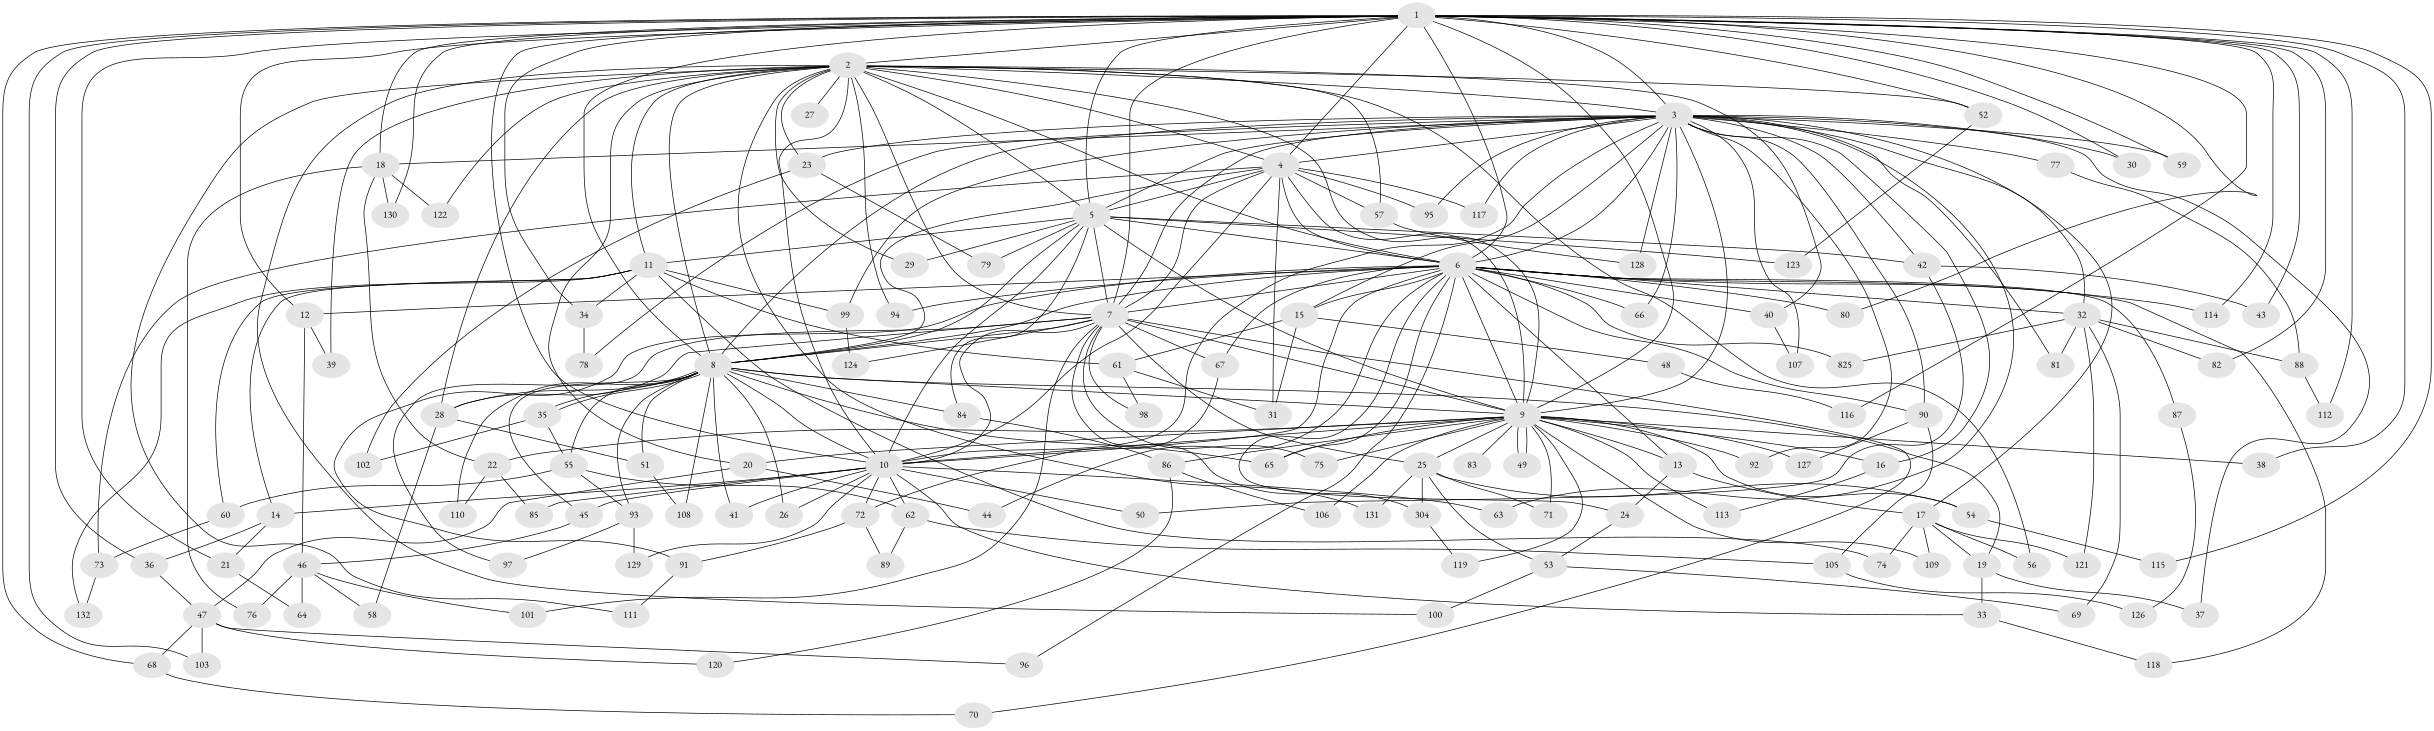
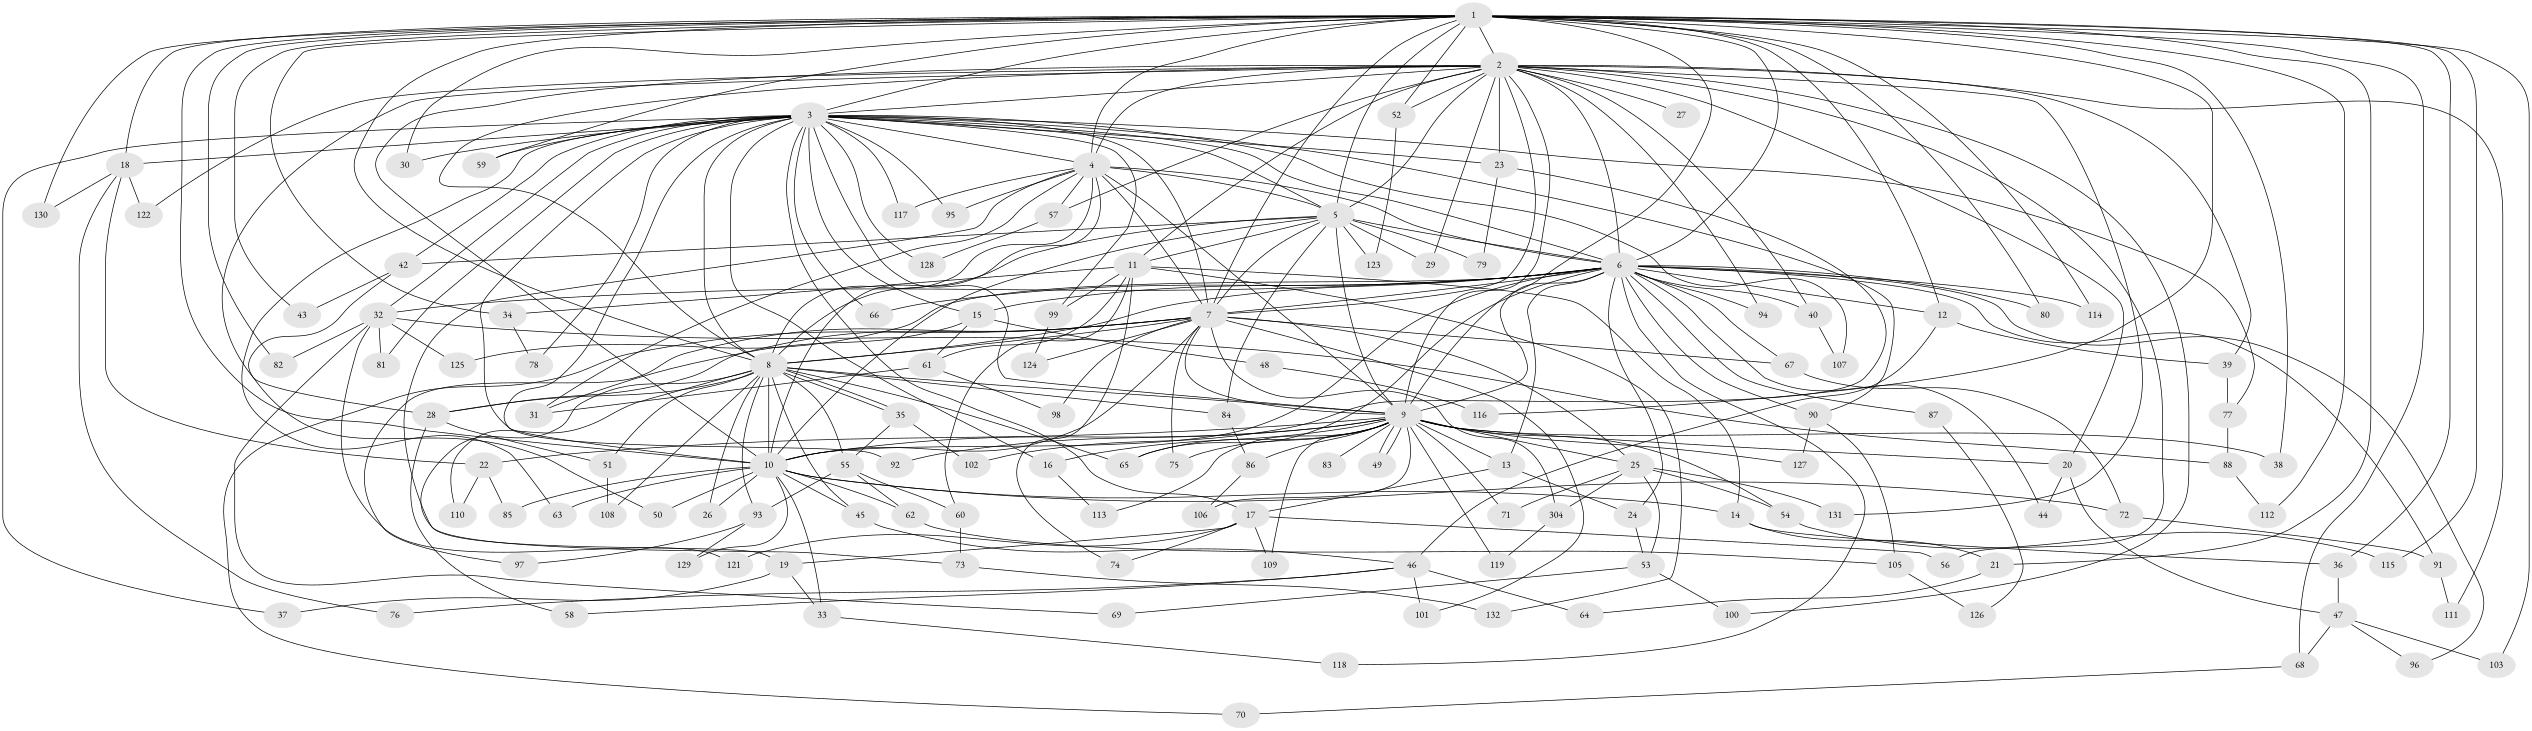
(1845, 365) -> (458, 365)
none -> (2227, 390)
(734, 515) -> none
(885, 565) -> none
(715, 665) -> none
